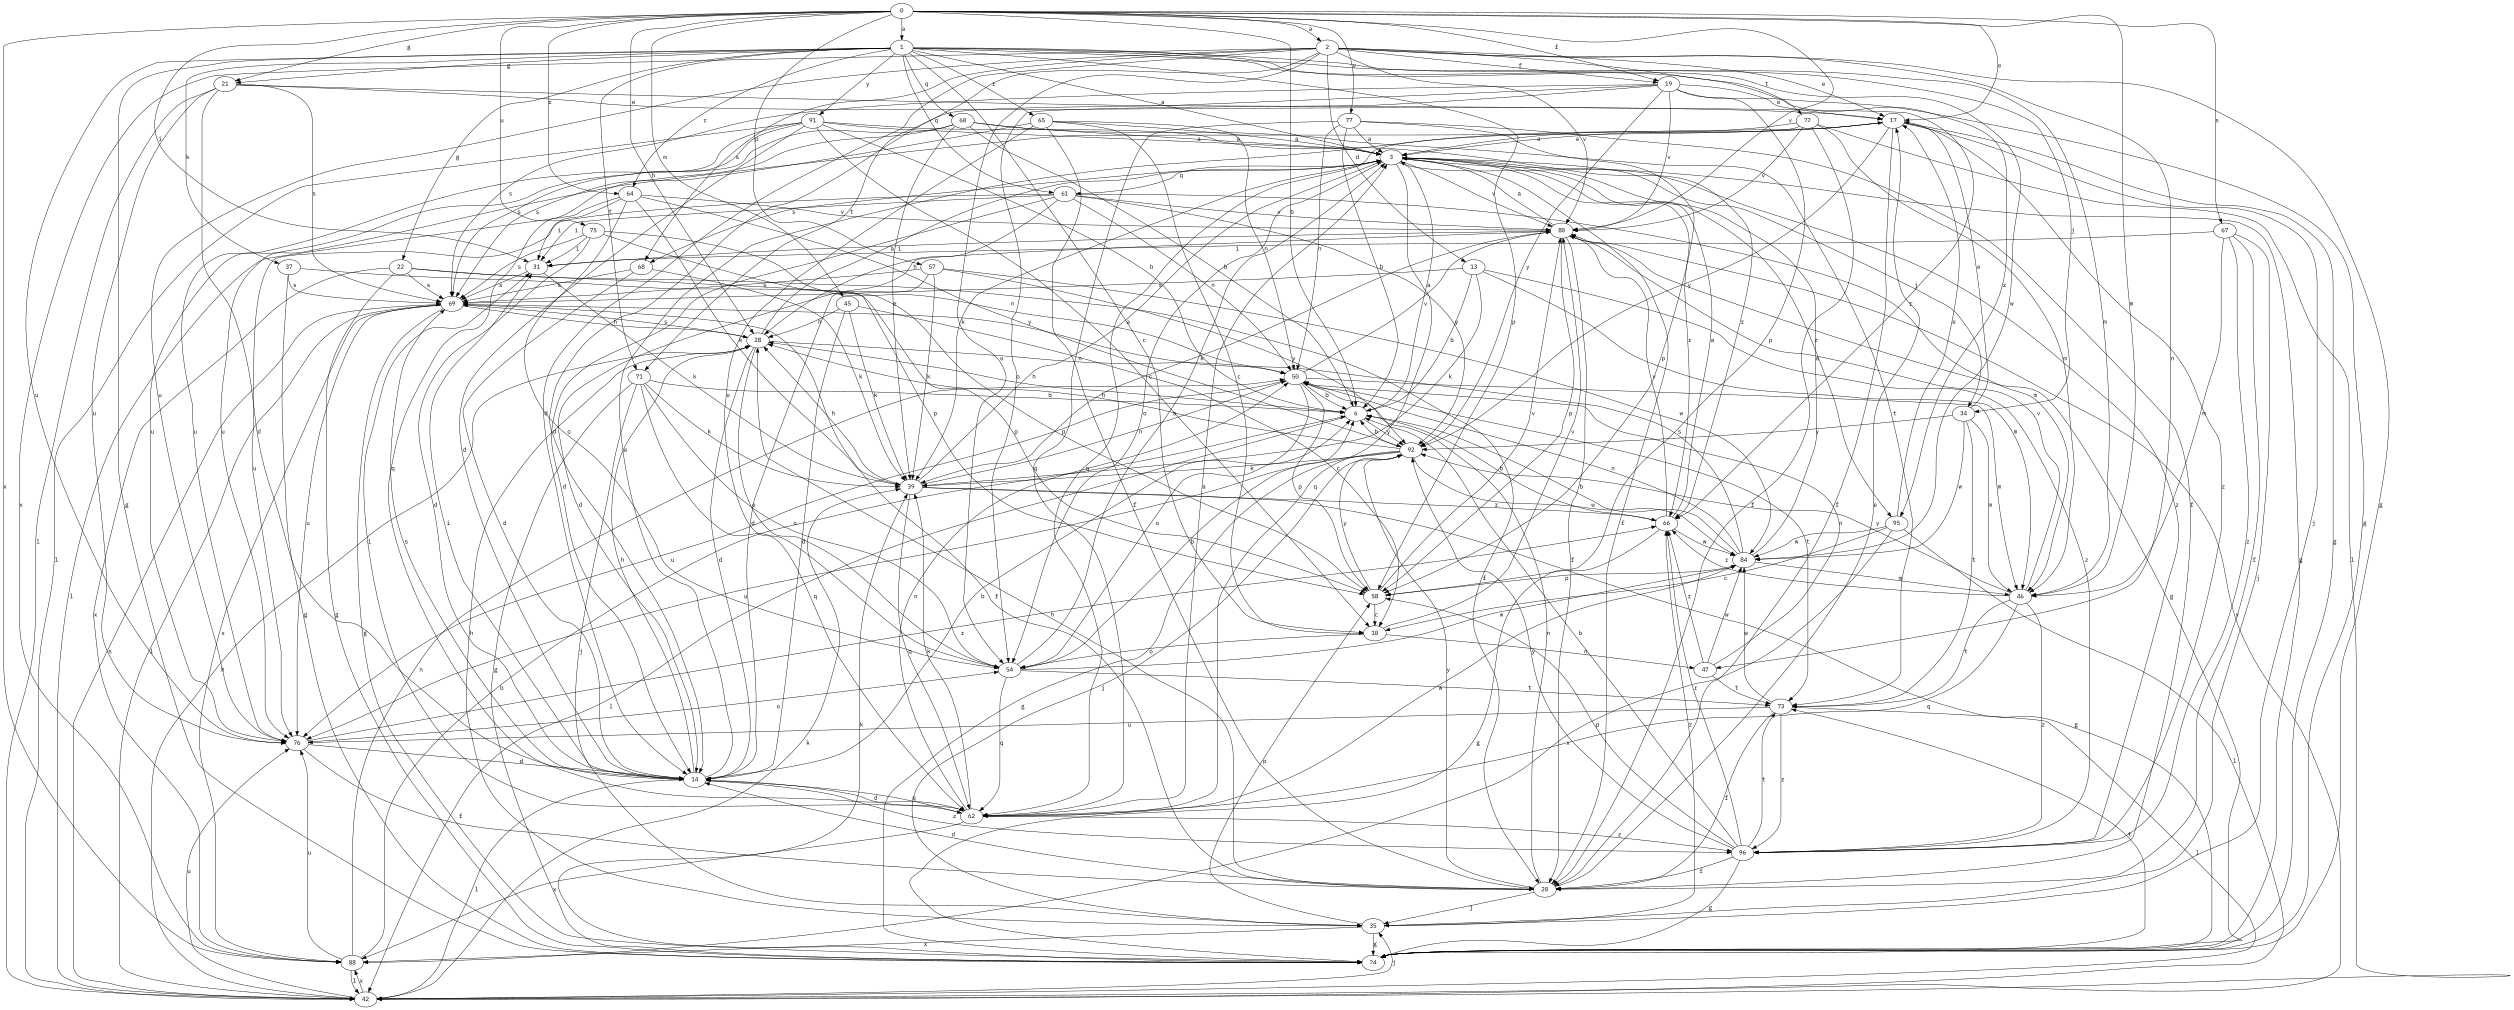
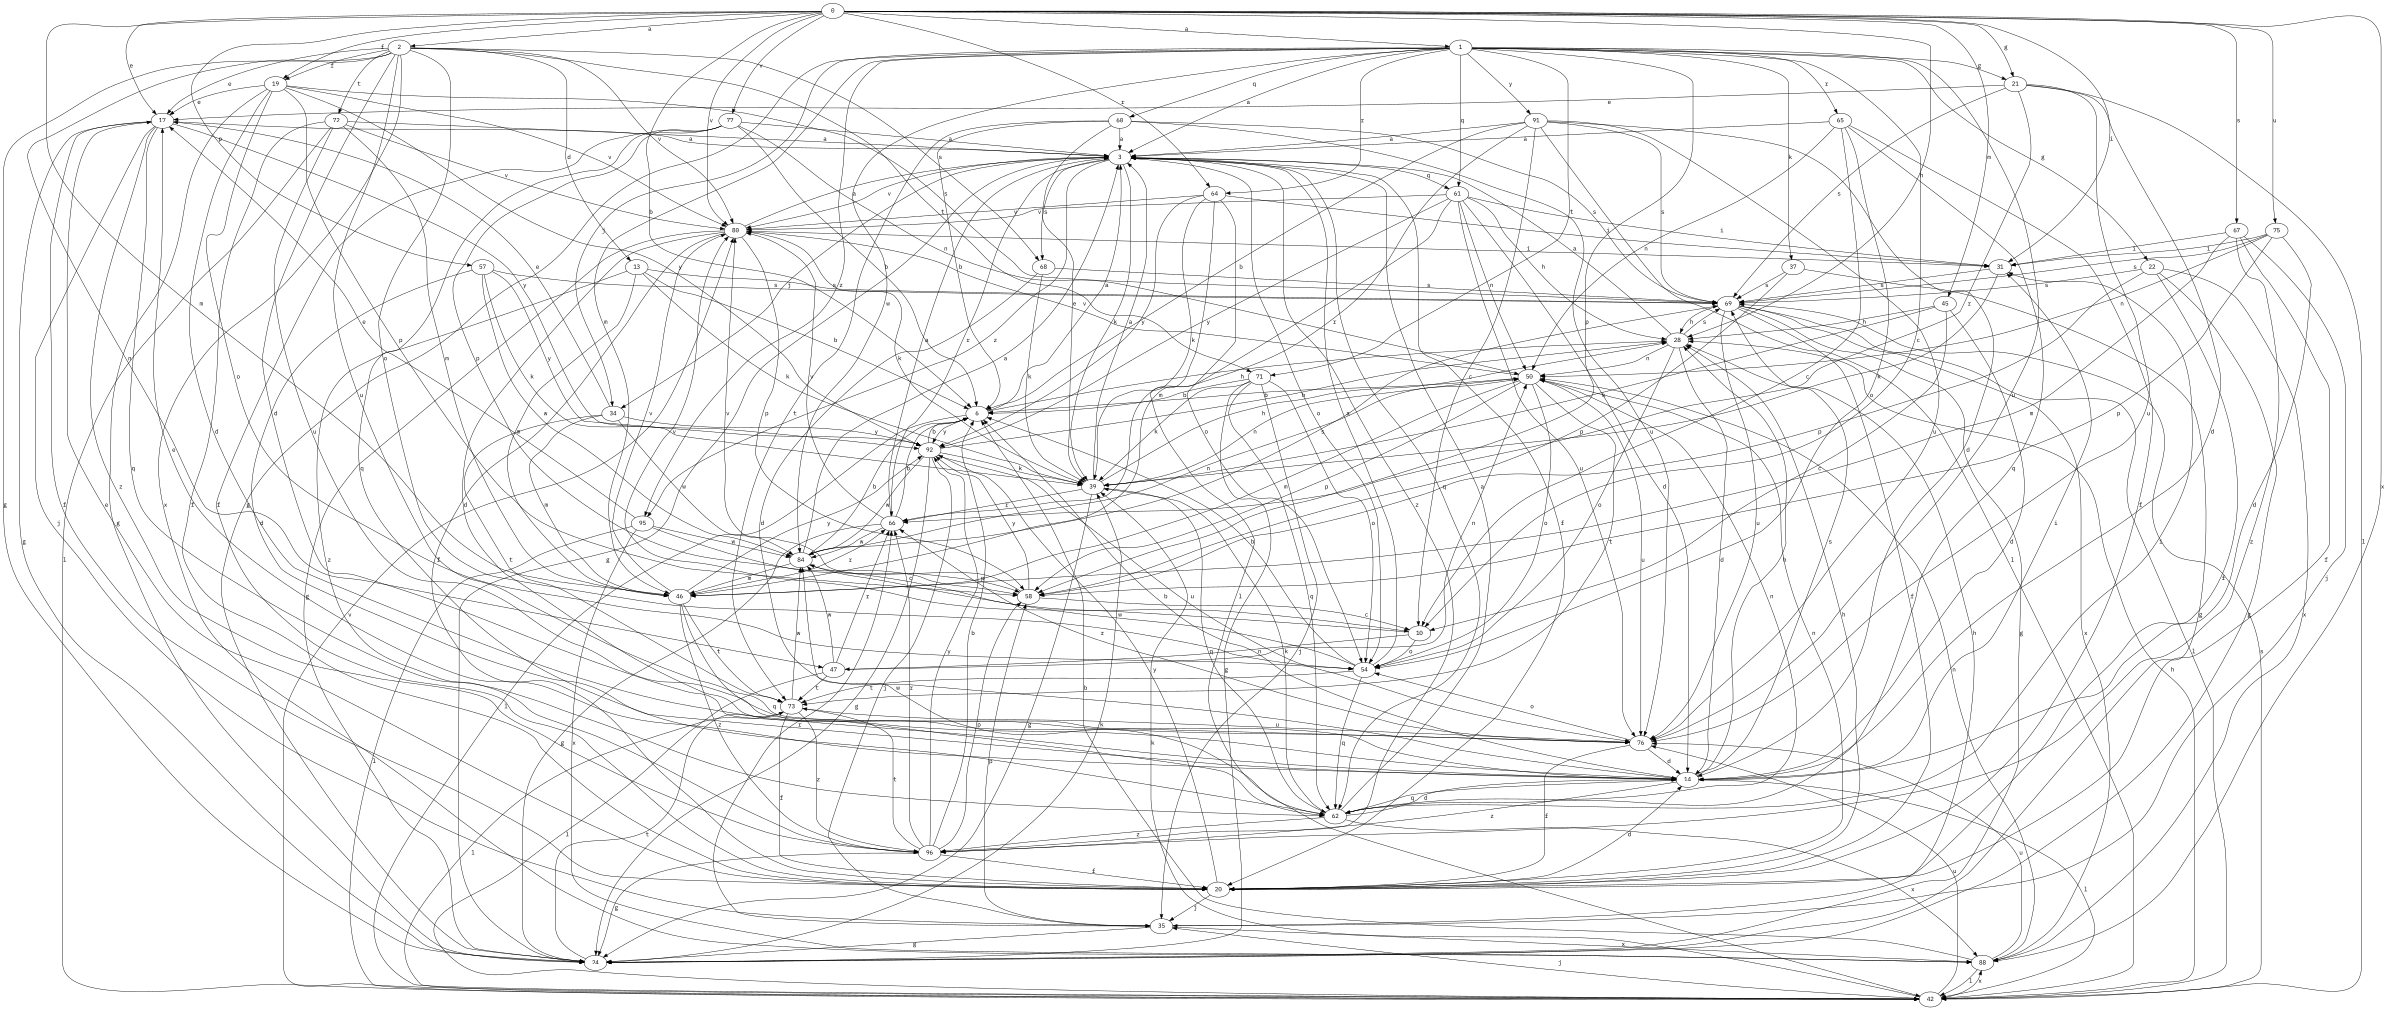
none -> (927, 987)
